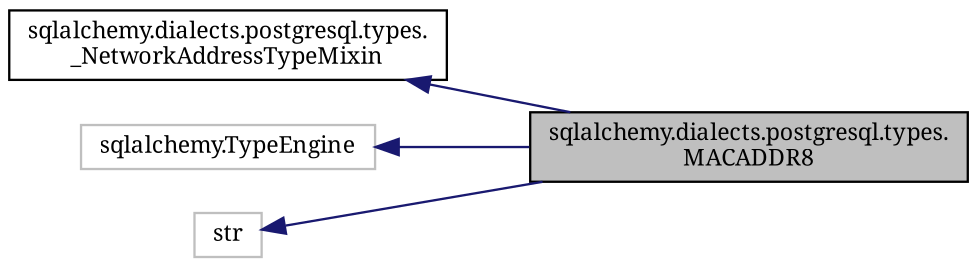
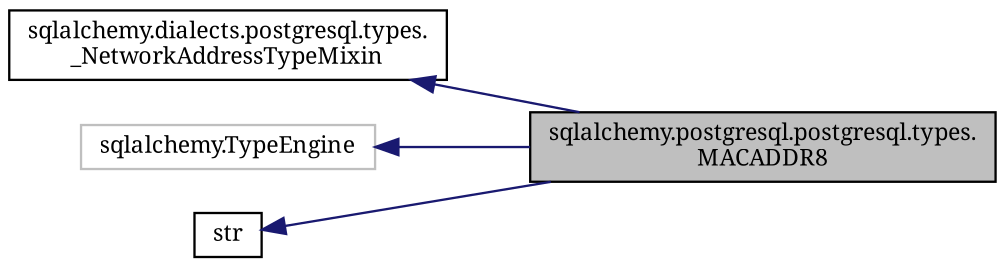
(749, 147) -> (763, 147)
(228, 235) -> (228, 235)
